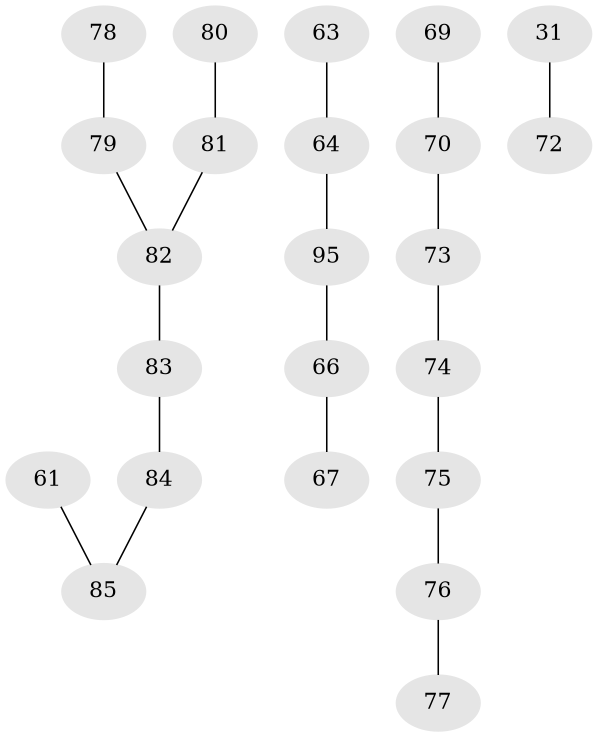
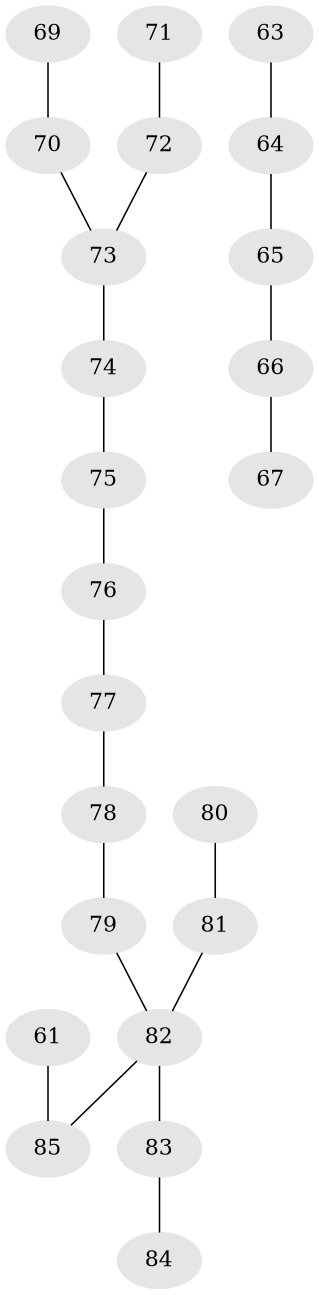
(550, 34) -> (160, 34)
none -> (132, 201)
(327, 257) -> (271, 257)
(132, 536) -> (104, 1093)
none -> (104, 759)
